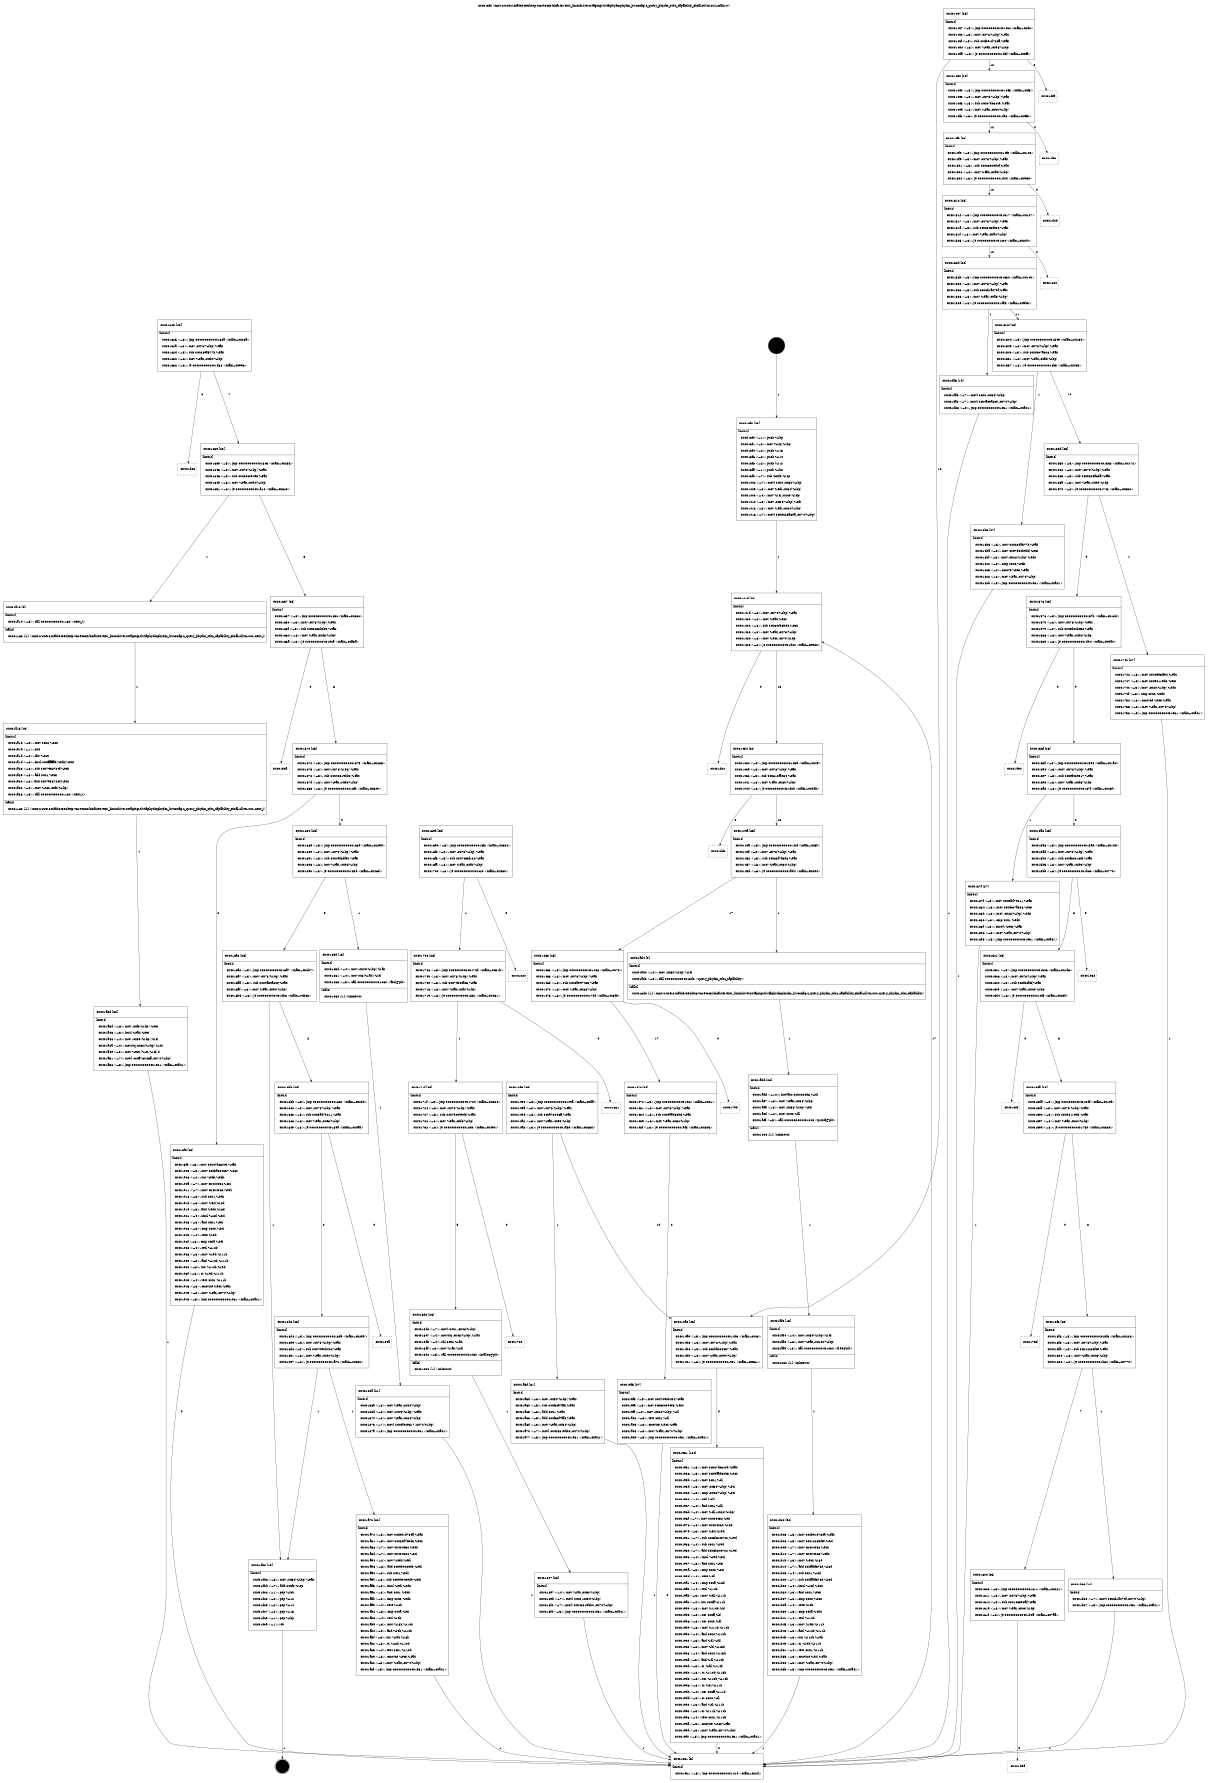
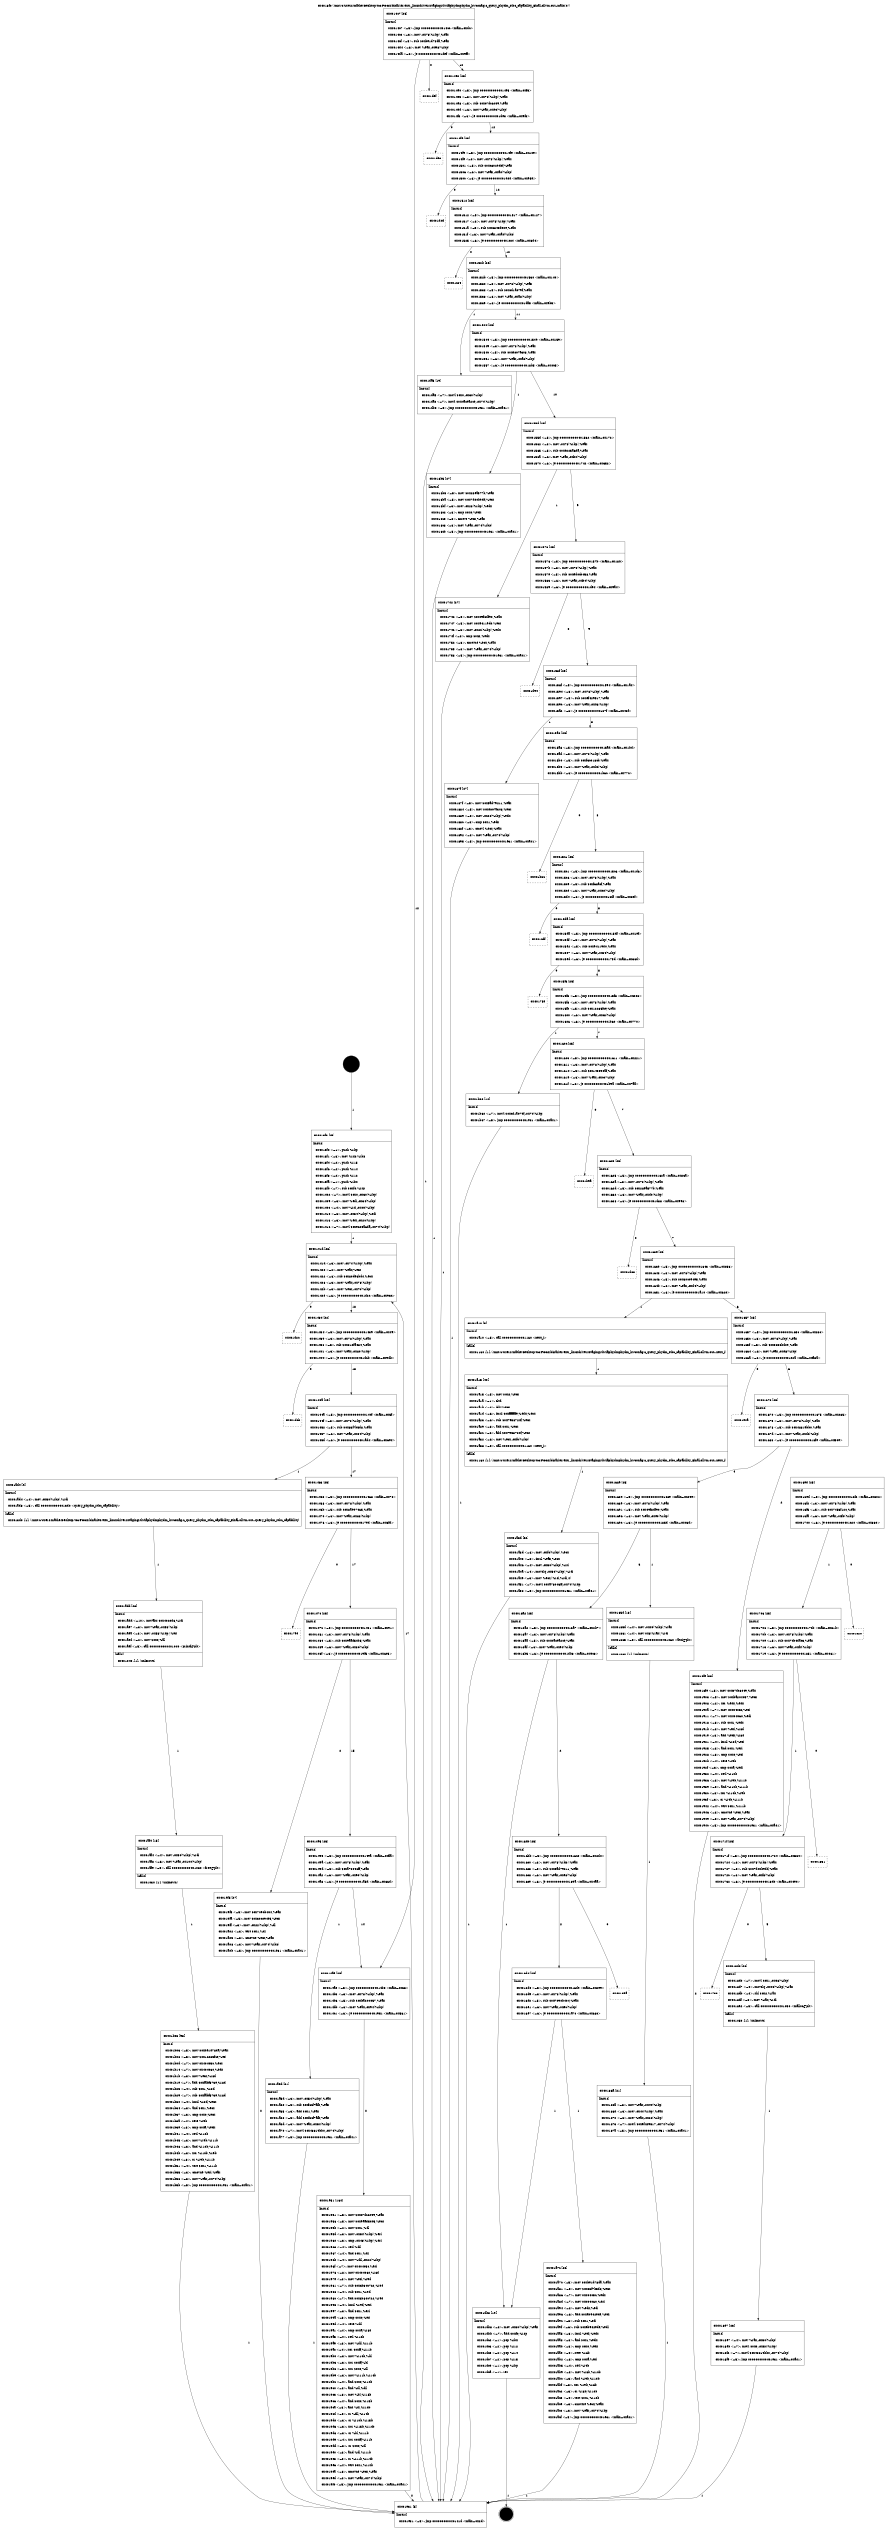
none -> (620, 1122)
none -> (350, 1747)
